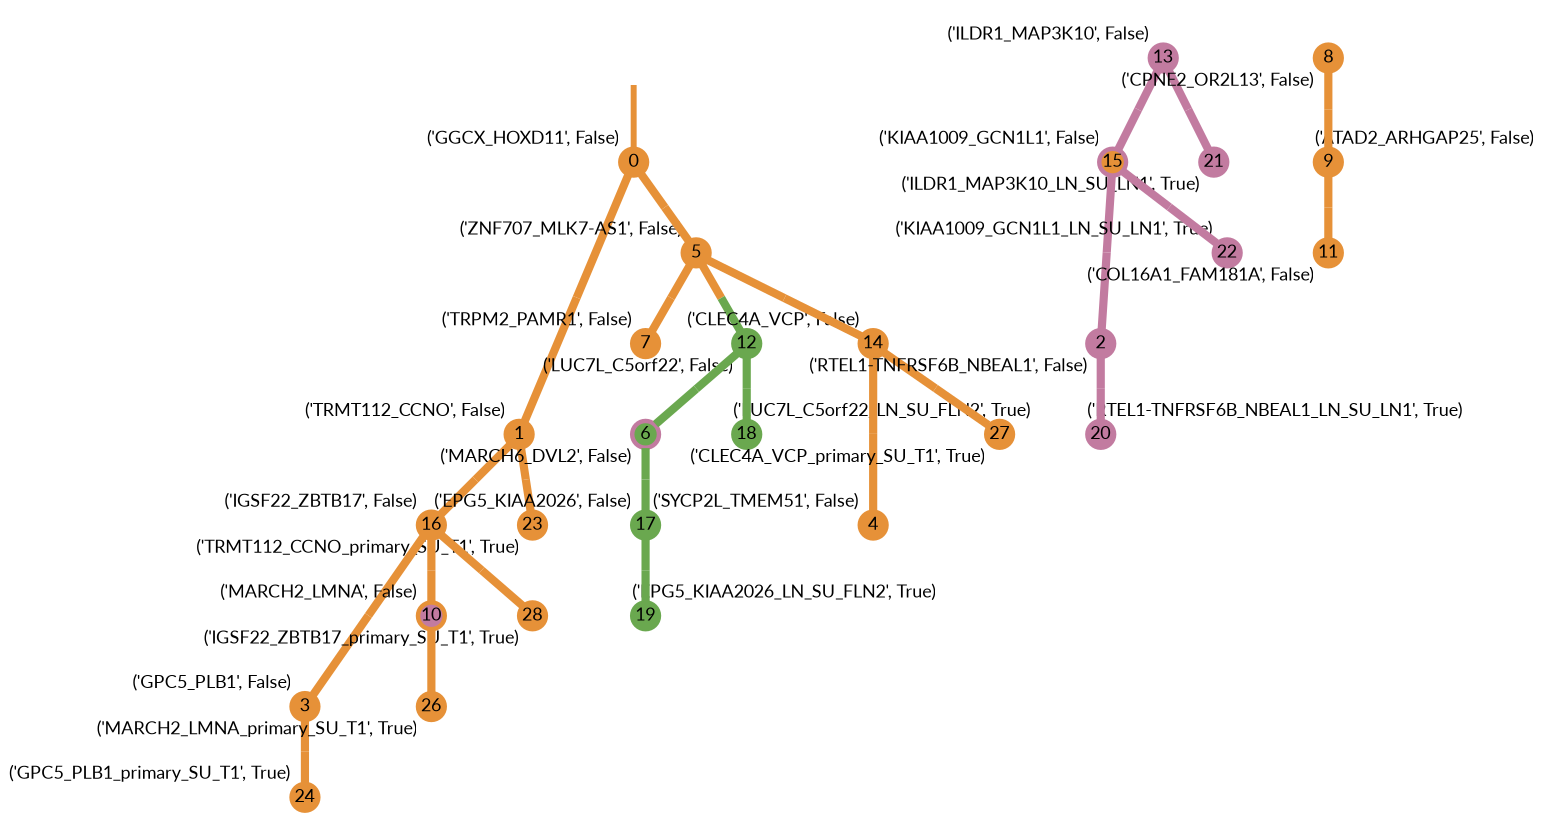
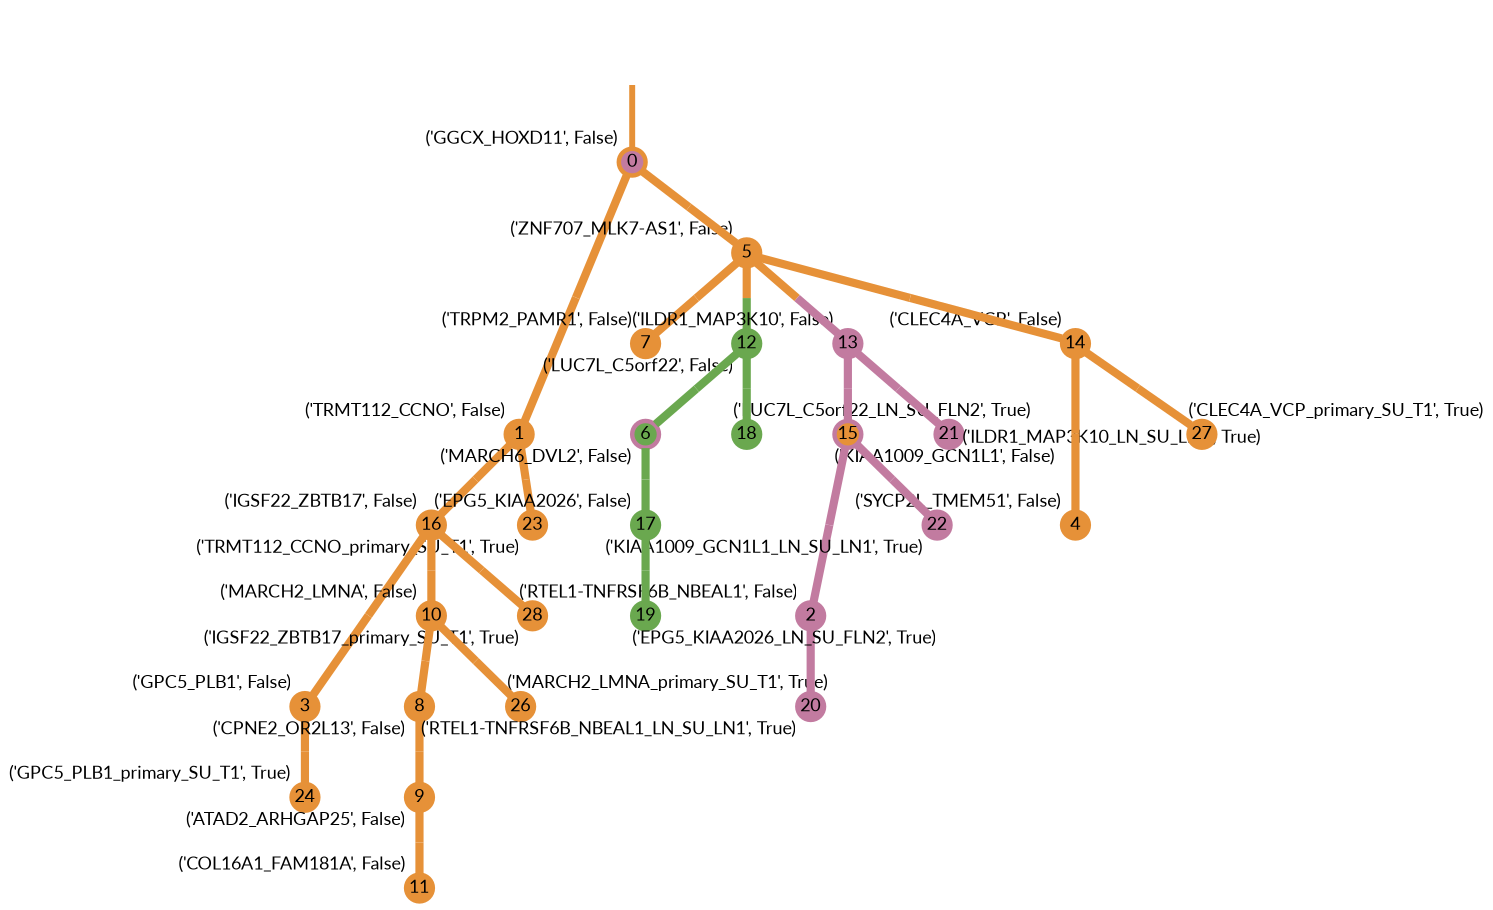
(634, 162) -> (632, 162)
none -> (797, 298)
(431, 616) -> (431, 616)
none -> (425, 661)
